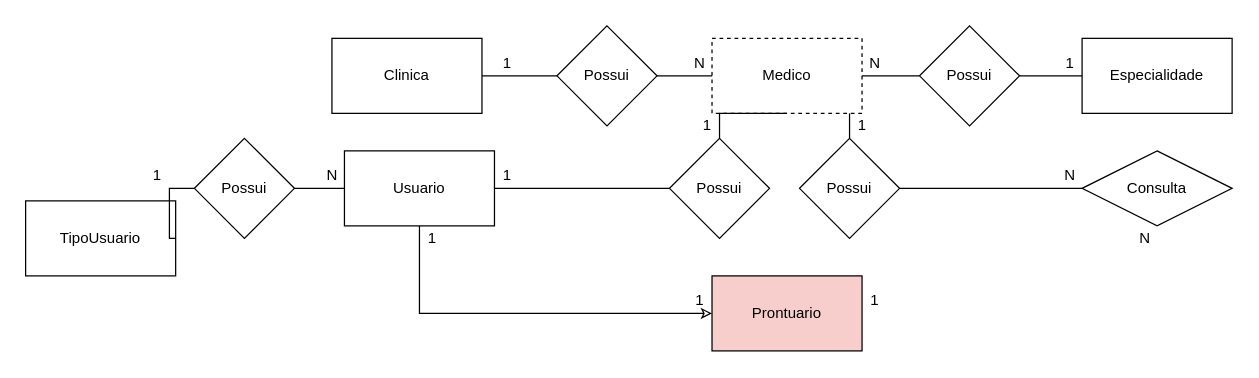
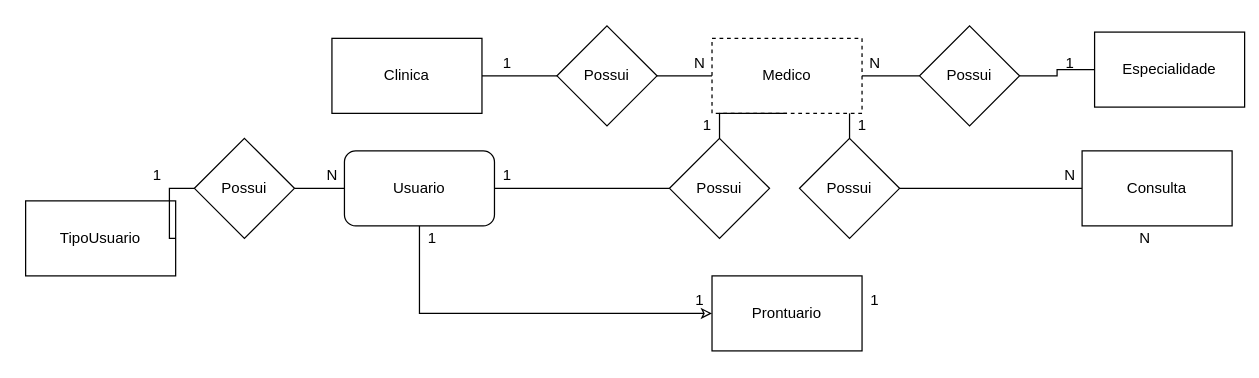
(1157, 76) -> (1169, 69)
(419, 188) -> (419, 188)
(1157, 188) -> (1157, 188)
(787, 313) -> (787, 313)
